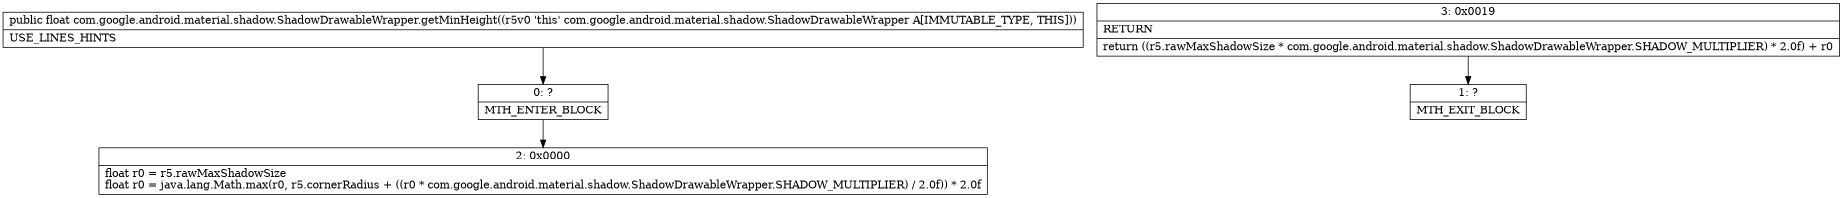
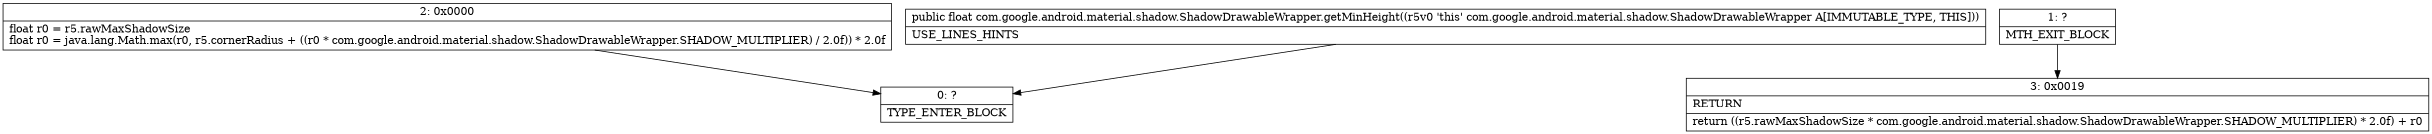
(1468, 66) -> (2058, 57)
(543, 110) -> (947, 113)
(543, 130) -> (734, 71)
